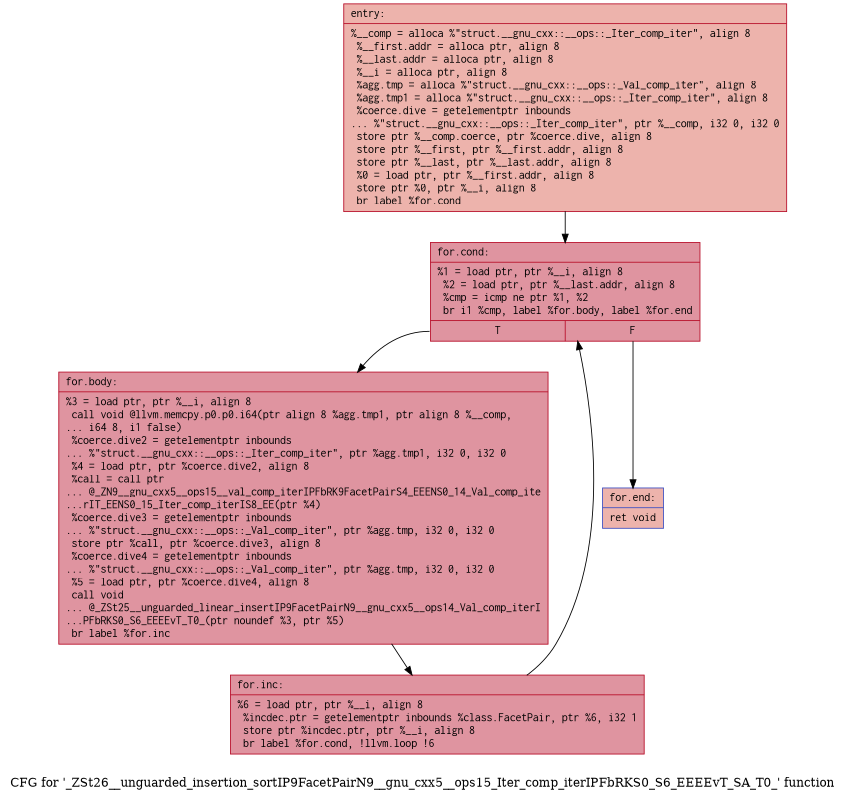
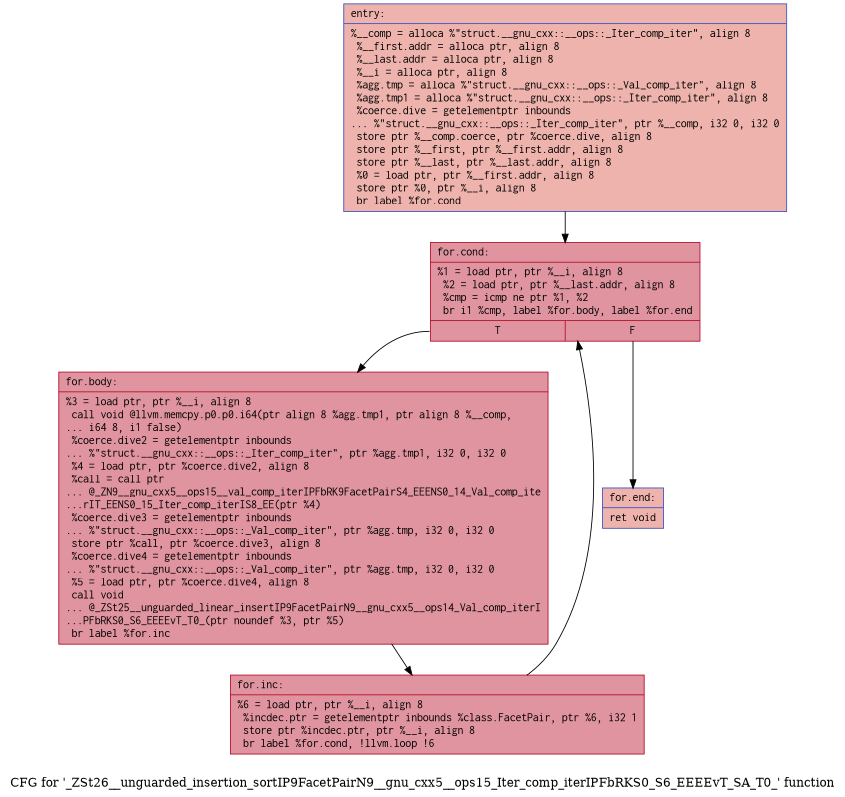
(565, 108) -> (565, 108)
